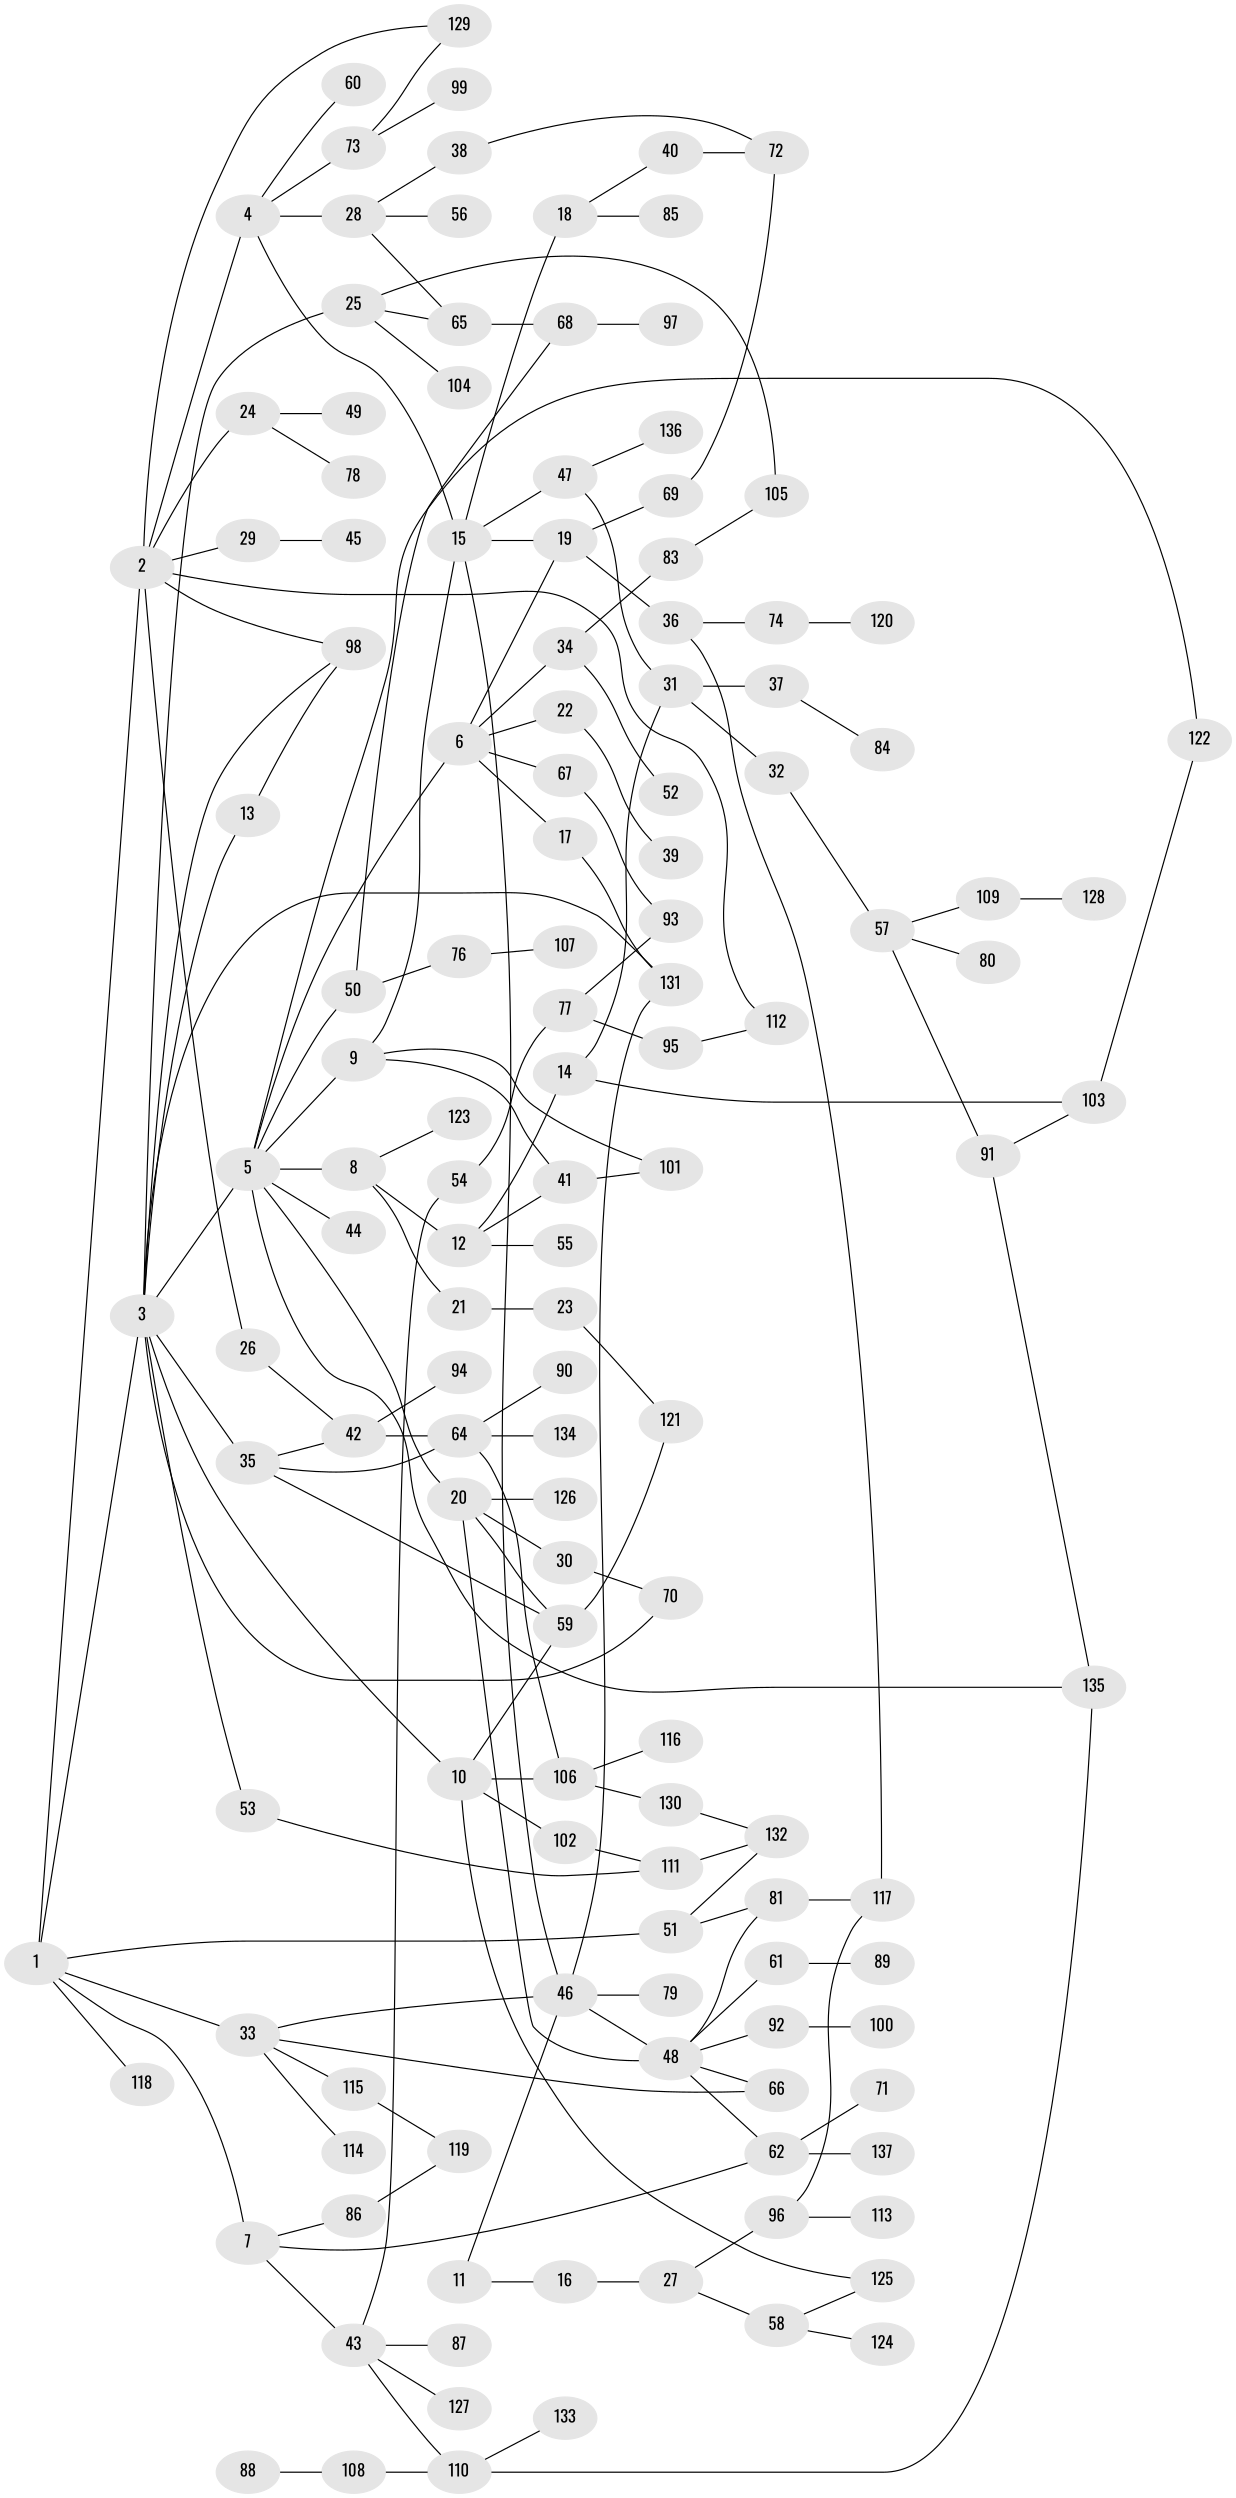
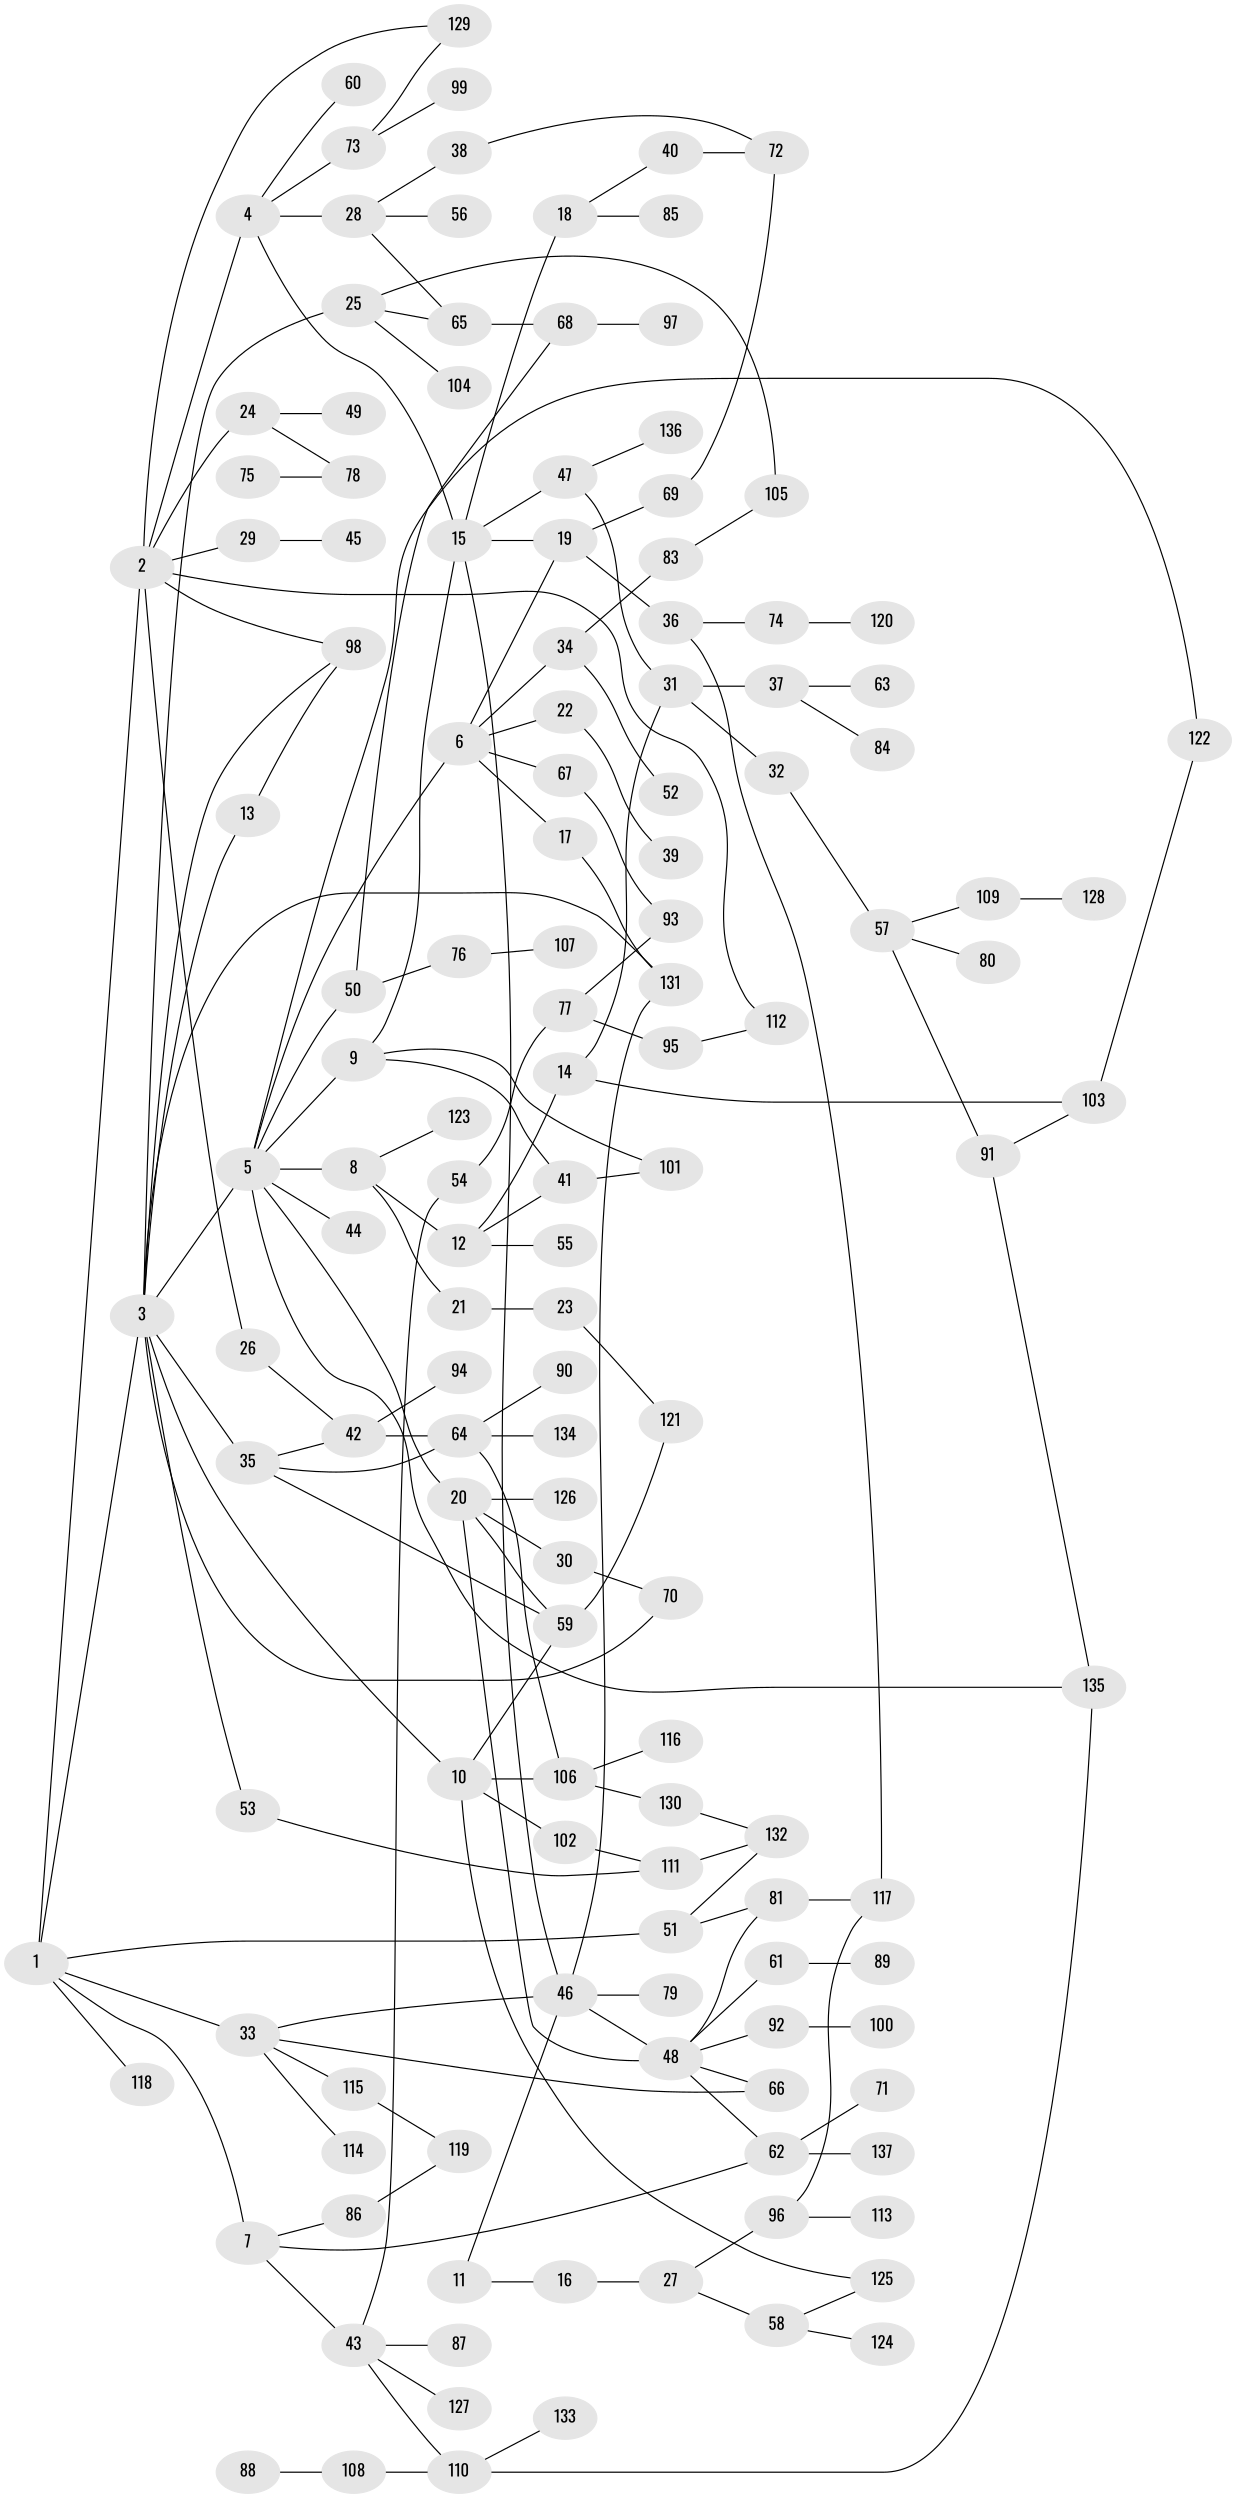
none -> (248, 477)
none -> (882, 686)
